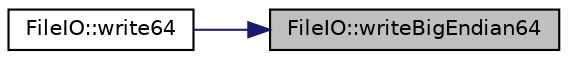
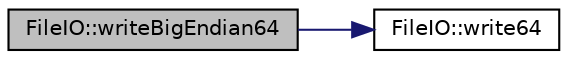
(221, 30) -> (325, 30)
